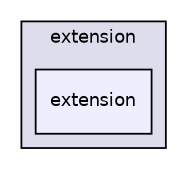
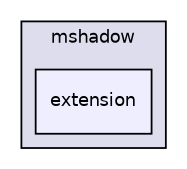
(94, 38) -> (94, 38)
